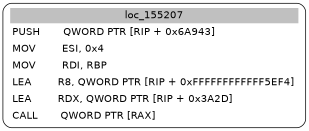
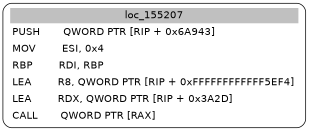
(60, 66) -> (58, 66)
